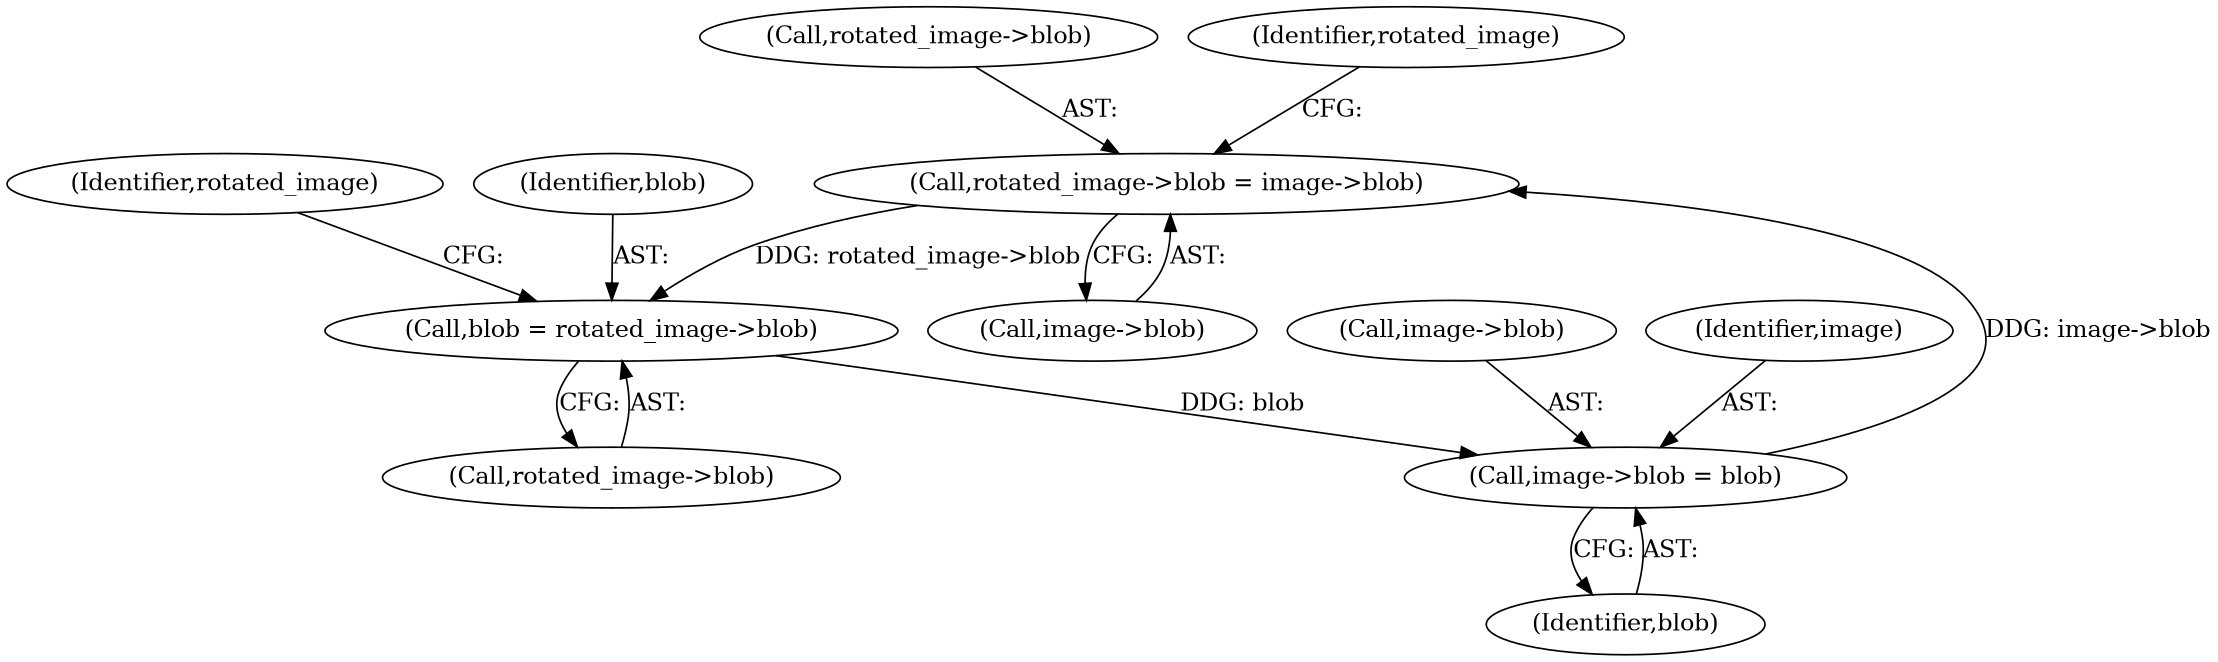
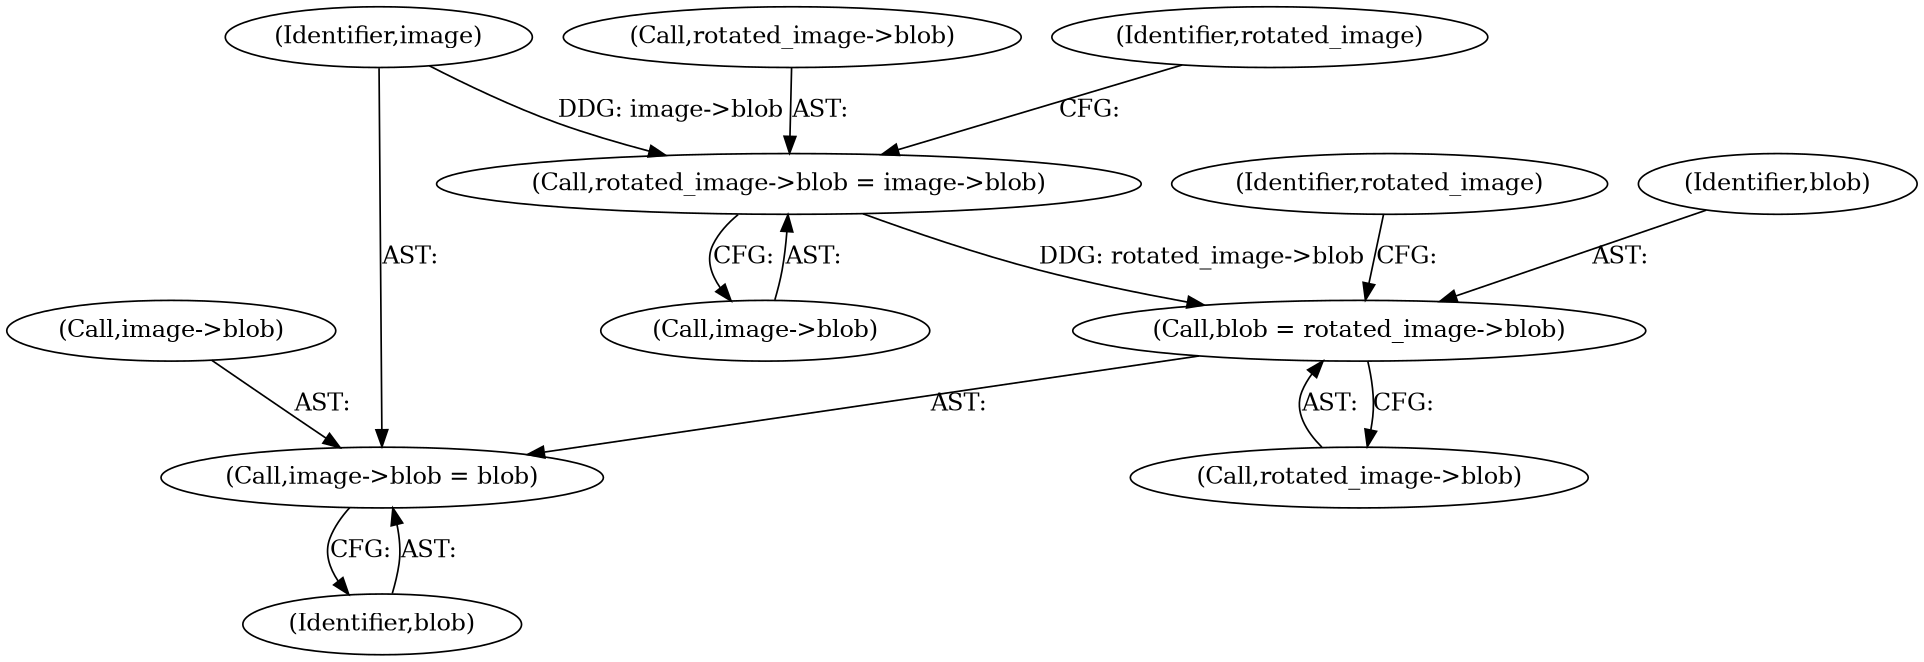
(1902, 258) -> (537, 115)
(1243, 404) -> (963, 404)
